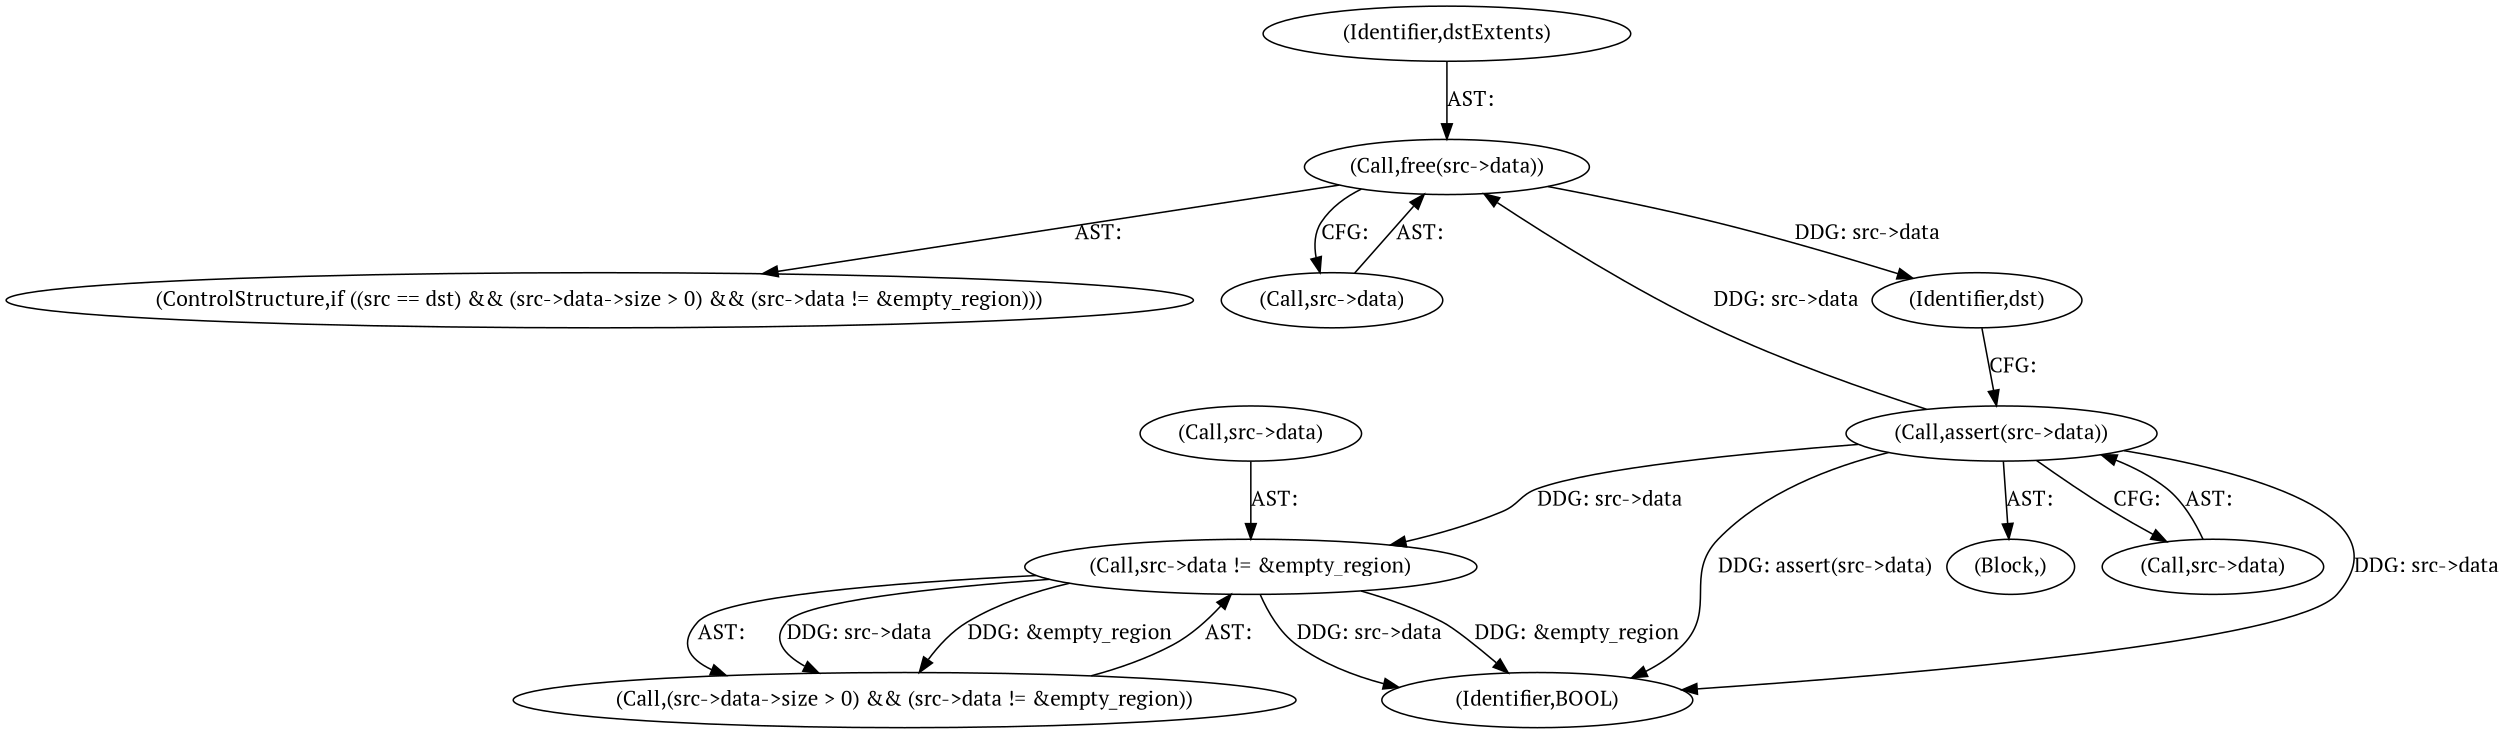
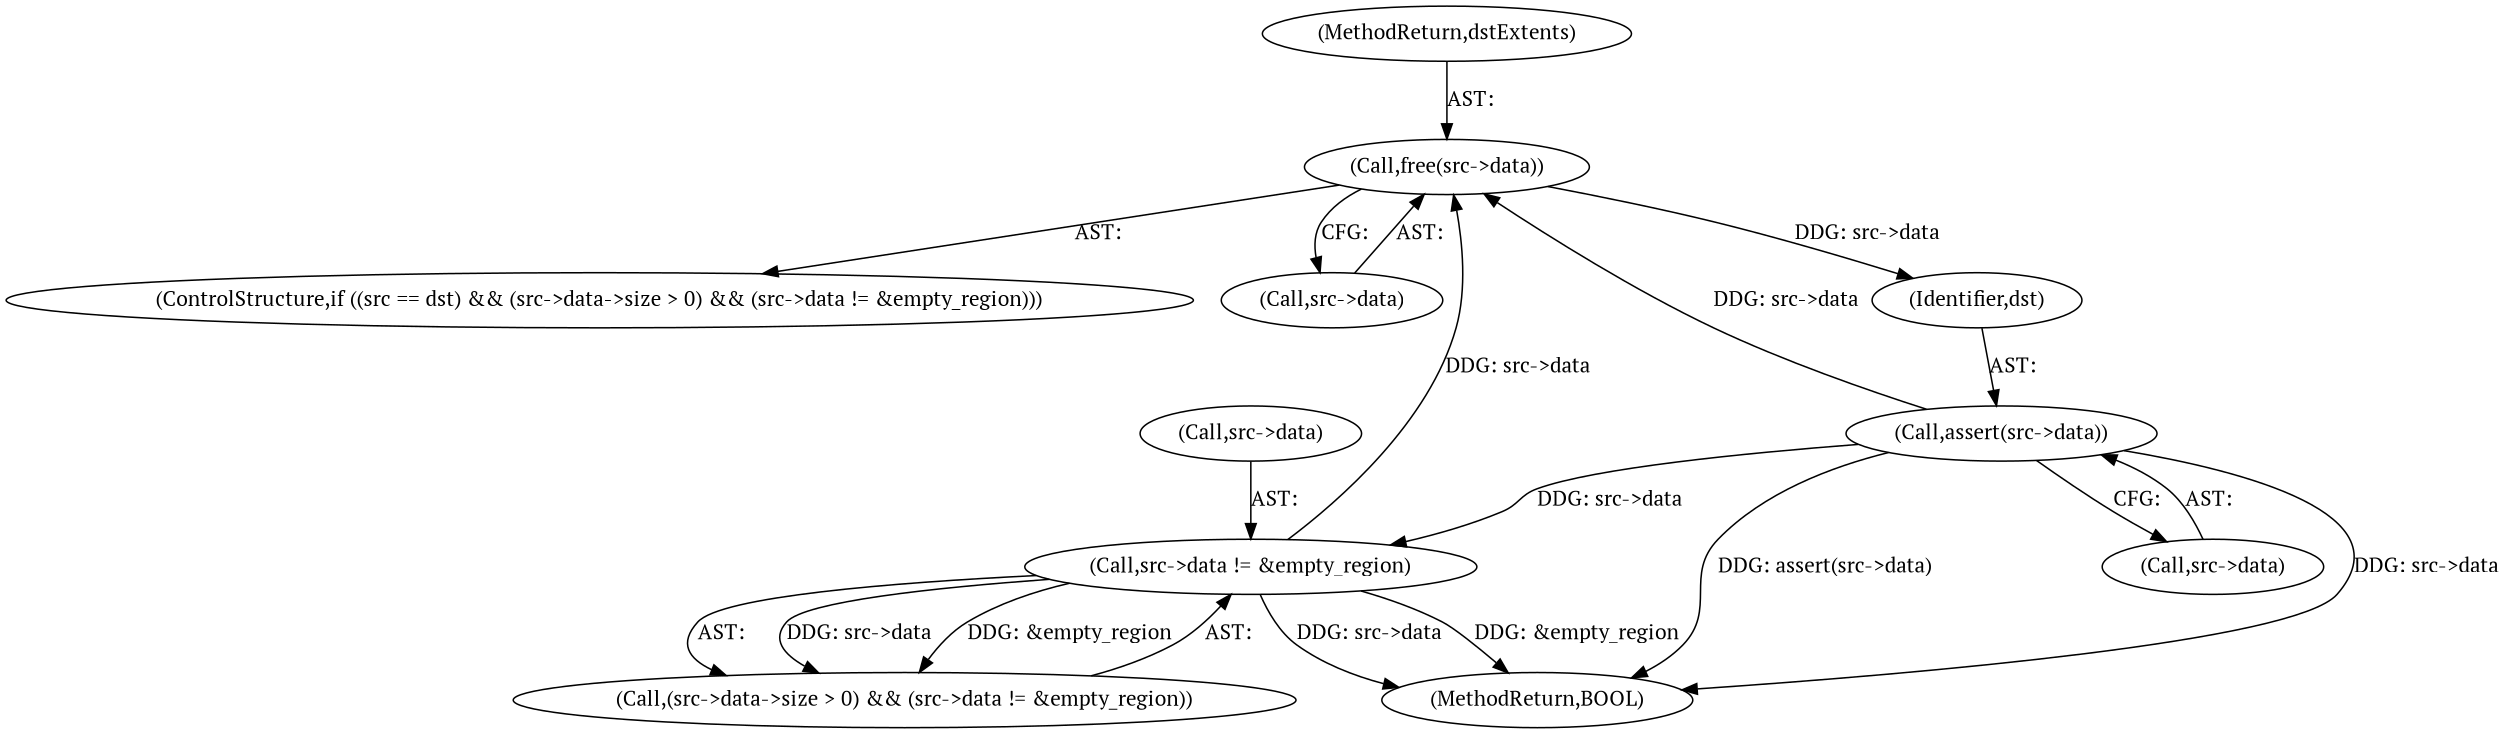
(1447, 34) -> (1447, 34)
(2016, 367) -> (2016, 367)
none -> (1424, 399)
(2011, 567) -> none
(1537, 700) -> (1537, 700)
